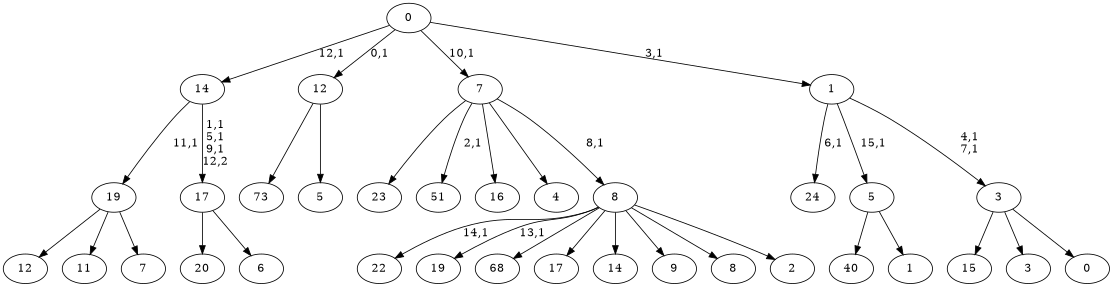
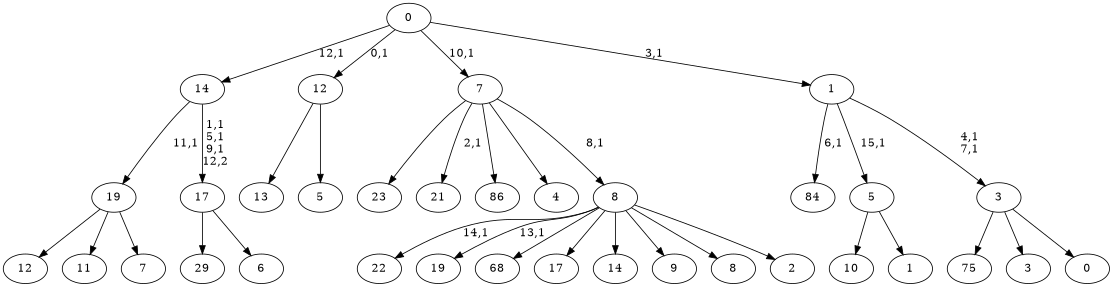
(261, 197) -> (261, 197)
(438, 197) -> (438, 197)
(497, 197) -> (497, 197)
(813, 197) -> (813, 197)
(202, 269) -> (202, 269)
(851, 269) -> (851, 269)
(969, 269) -> (969, 269)
